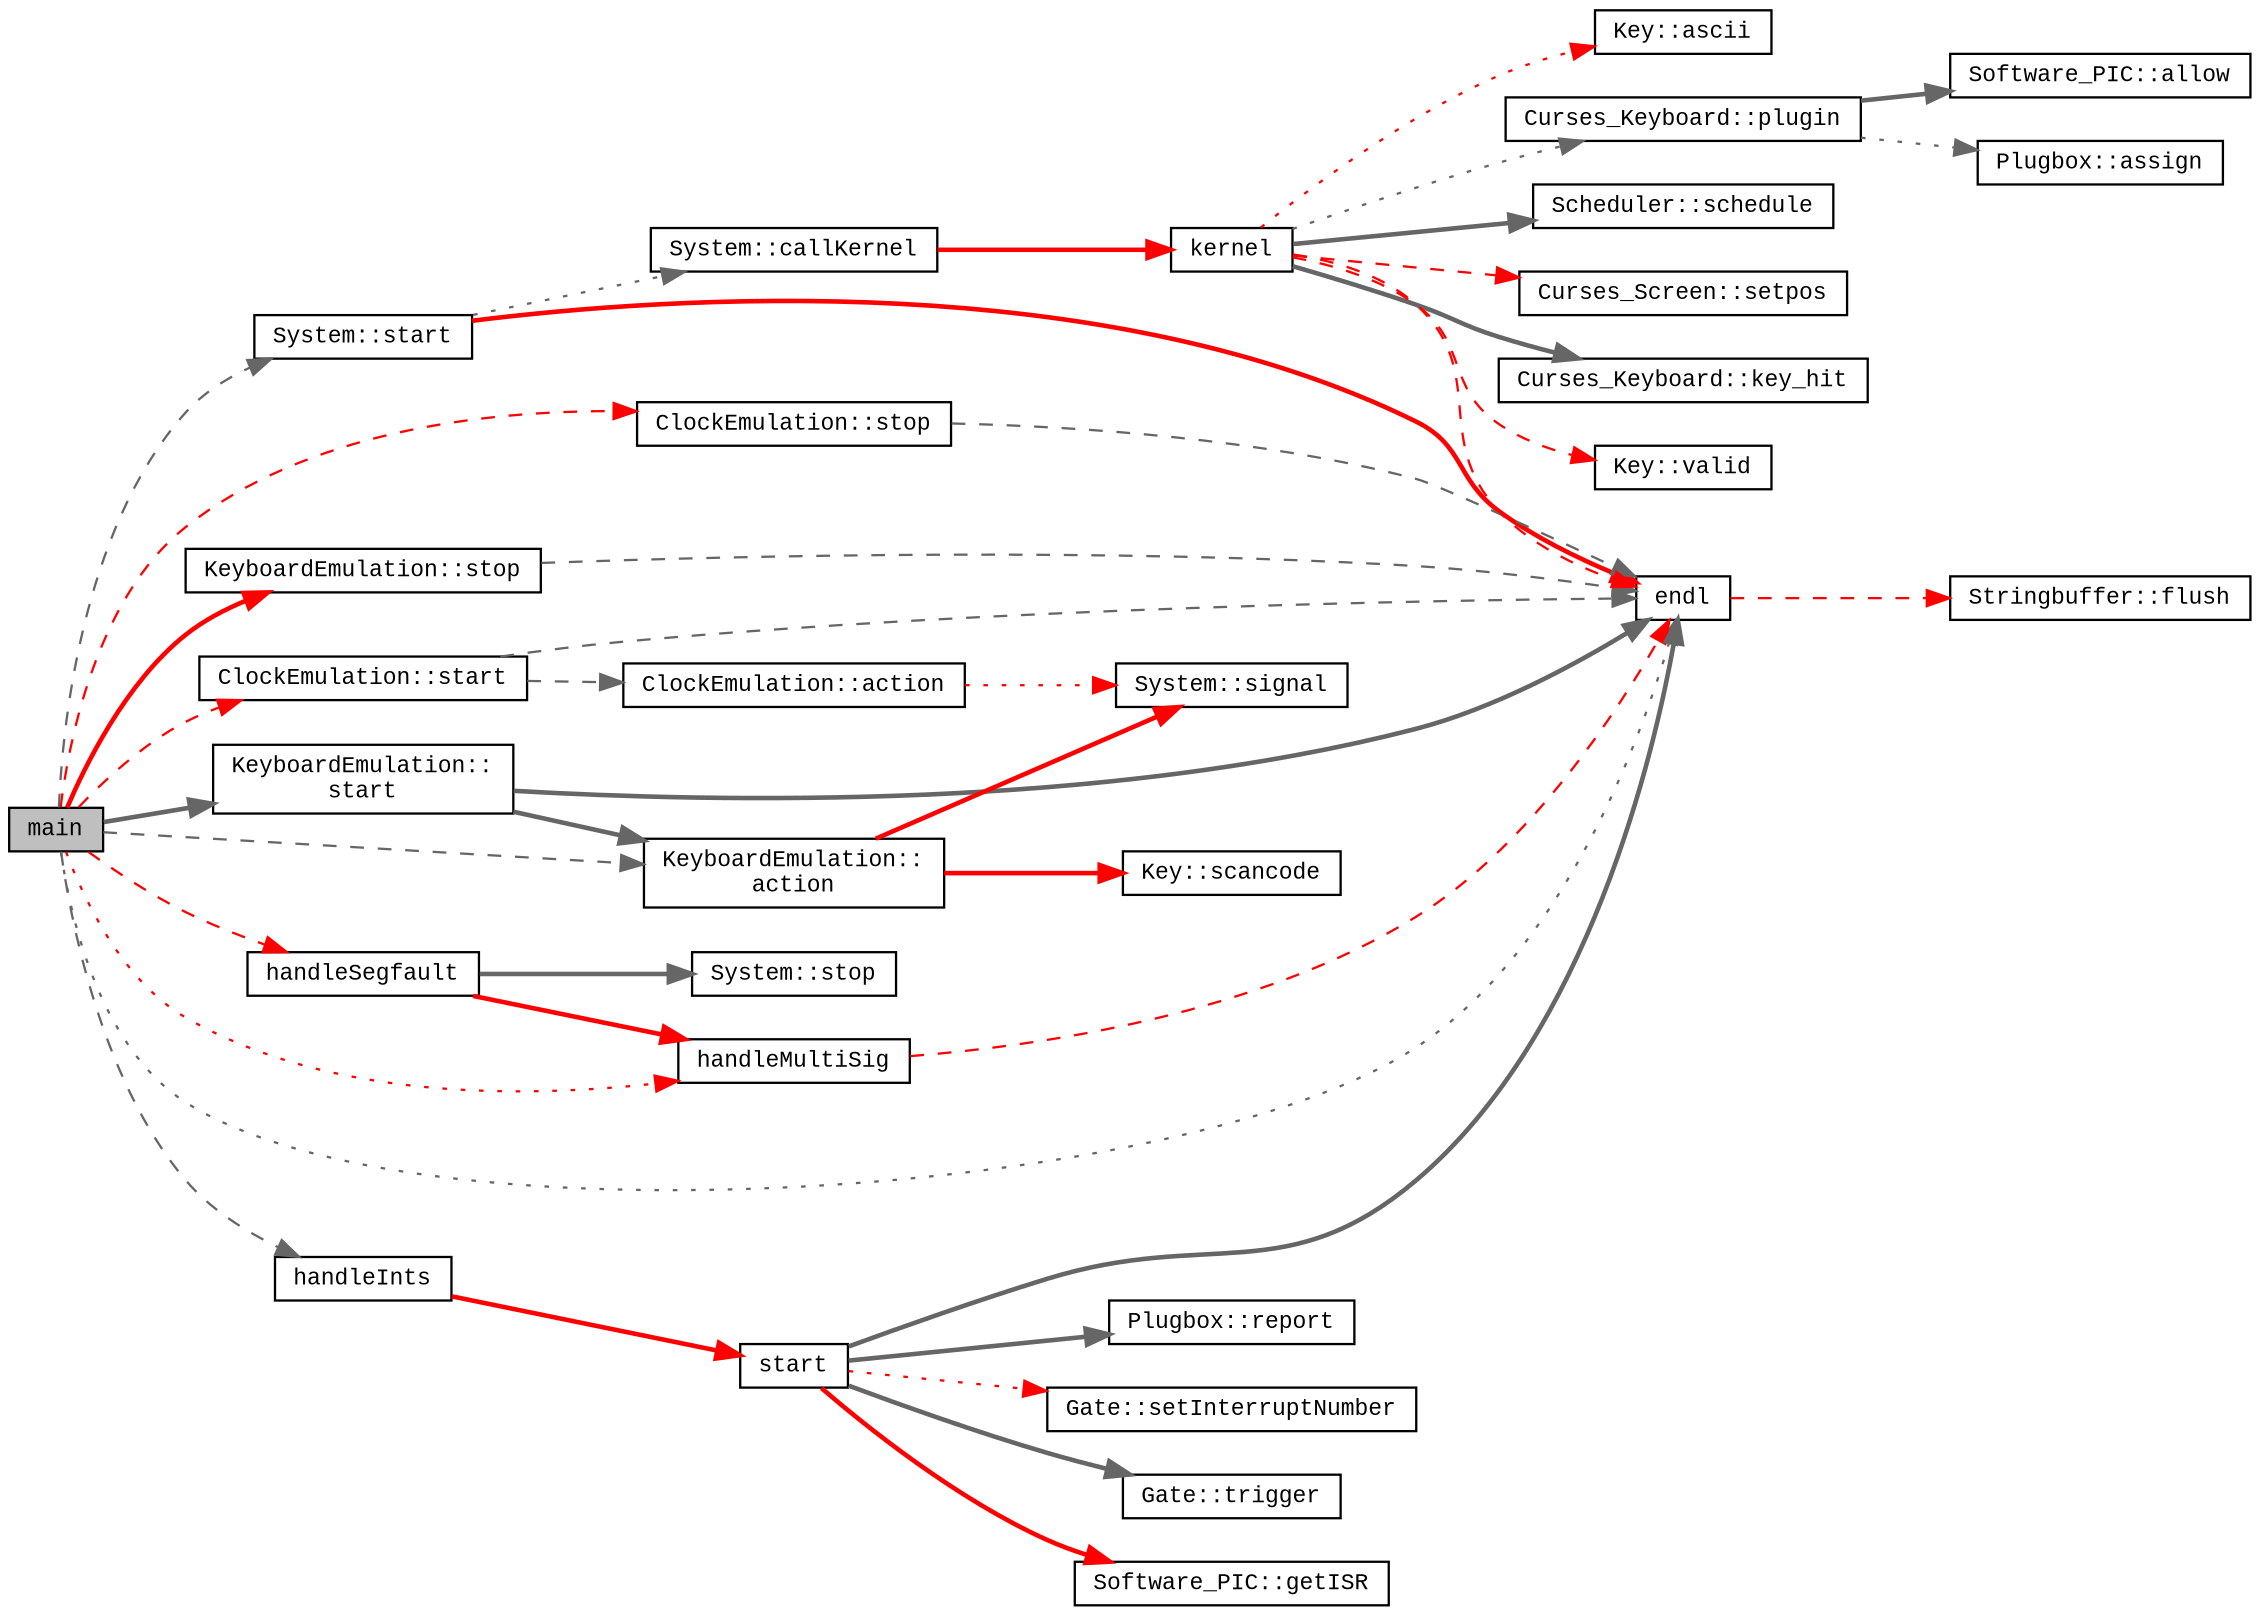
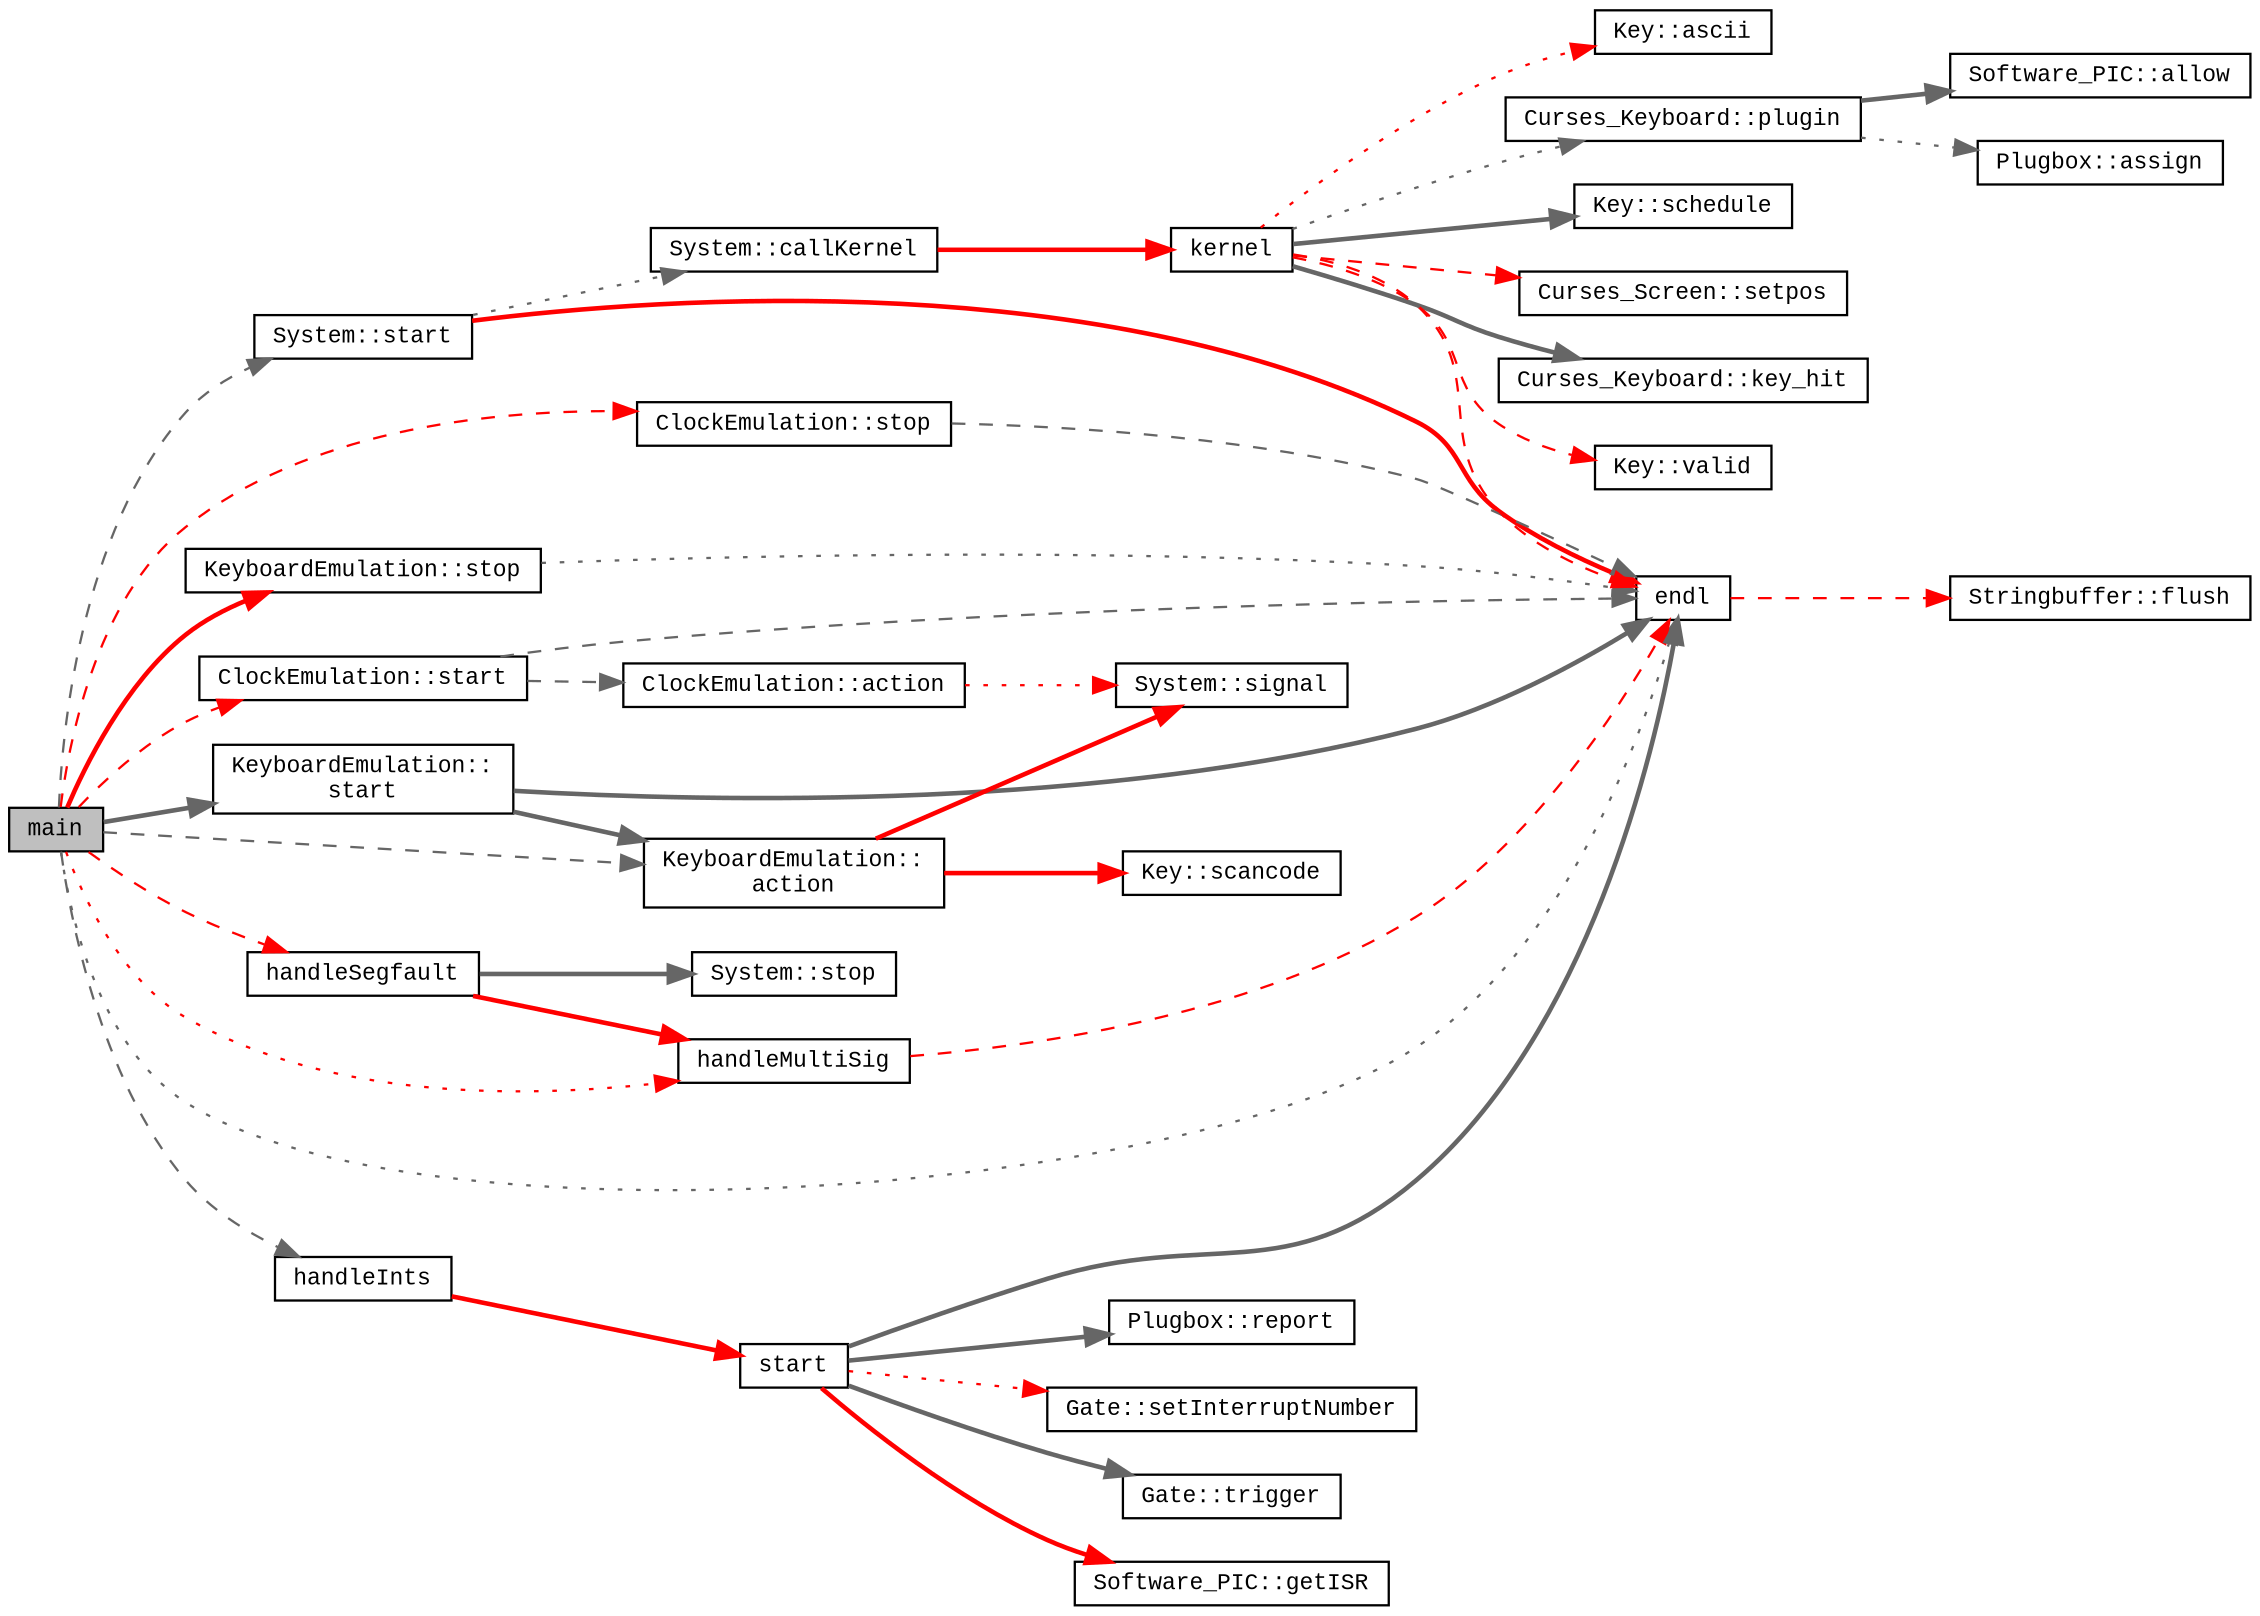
(1683, 206) -> (1683, 206)
(1078, 555) -> (1078, 555)
